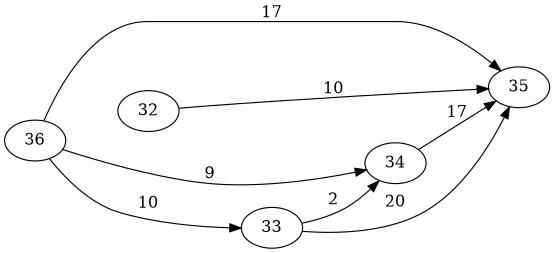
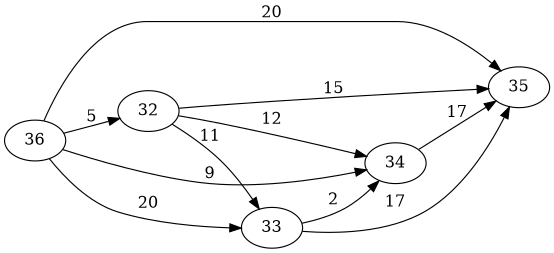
(272, 13) -> (272, 13)
(334, 89) -> (334, 89)
none -> (86, 127)
none -> (267, 133)
none -> (217, 157)
(396, 202) -> (396, 202)
(148, 203) -> (148, 203)
